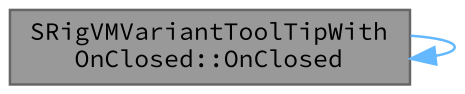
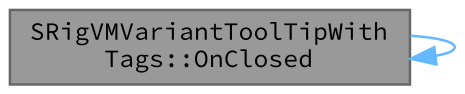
(210, 47) -> (210, 47)
